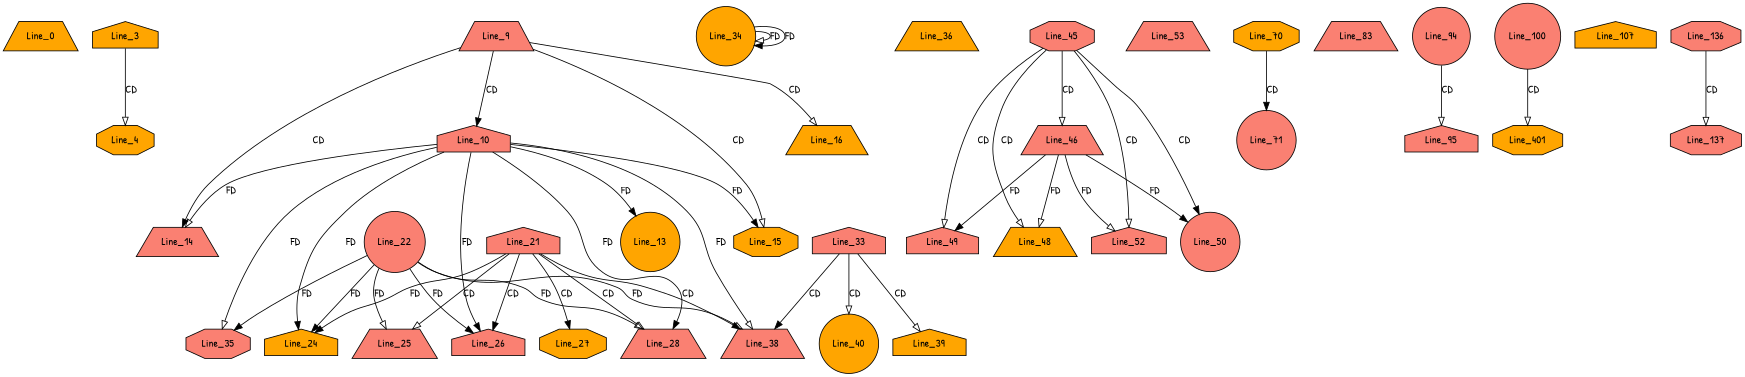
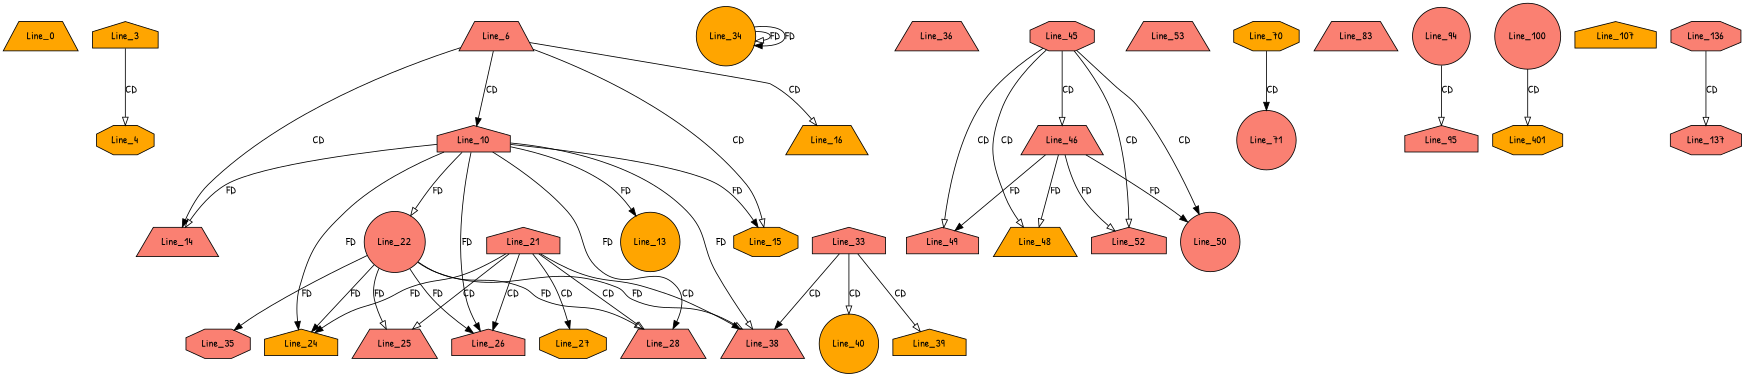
(496, 36) -> (496, 36)
(937, 36) -> (937, 36)
(303, 202) -> (437, 179)
